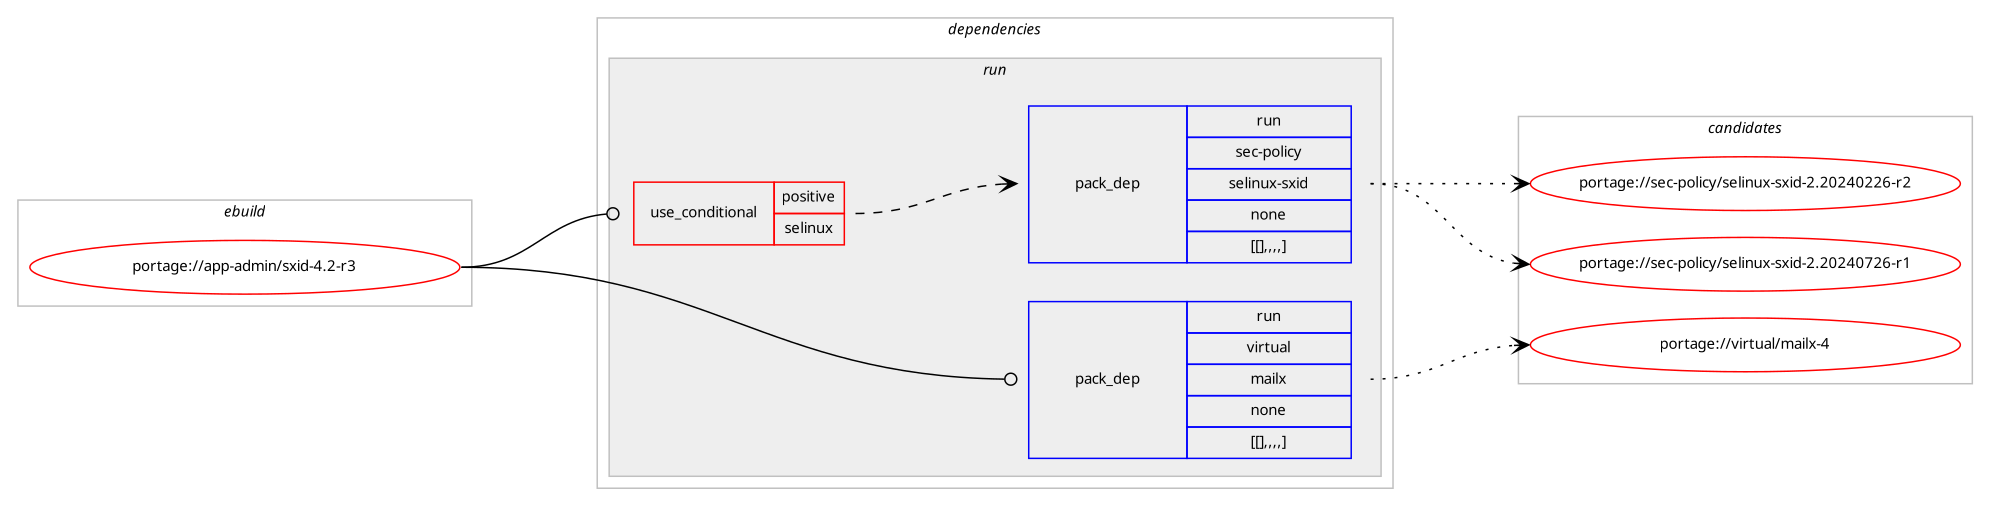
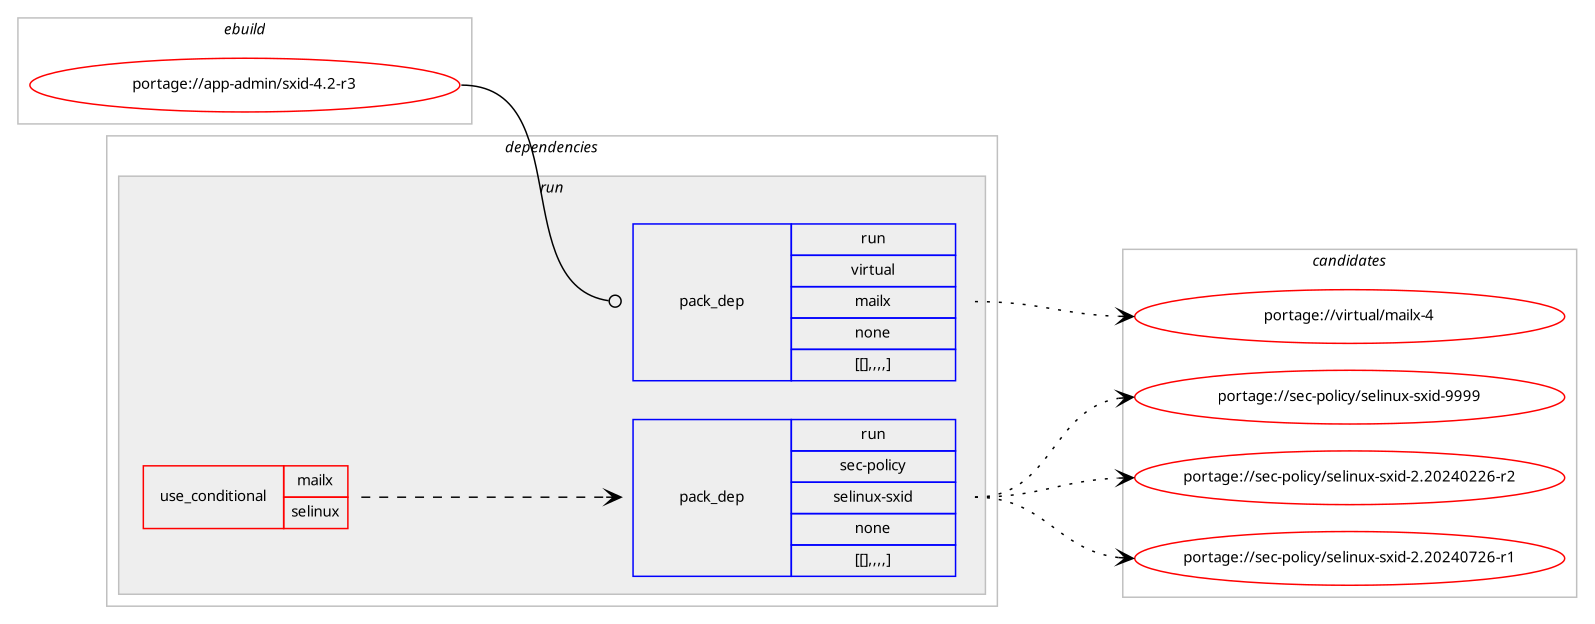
(809, 197) -> (316, 481)
(535, 244) -> none
none -> (1350, 397)
